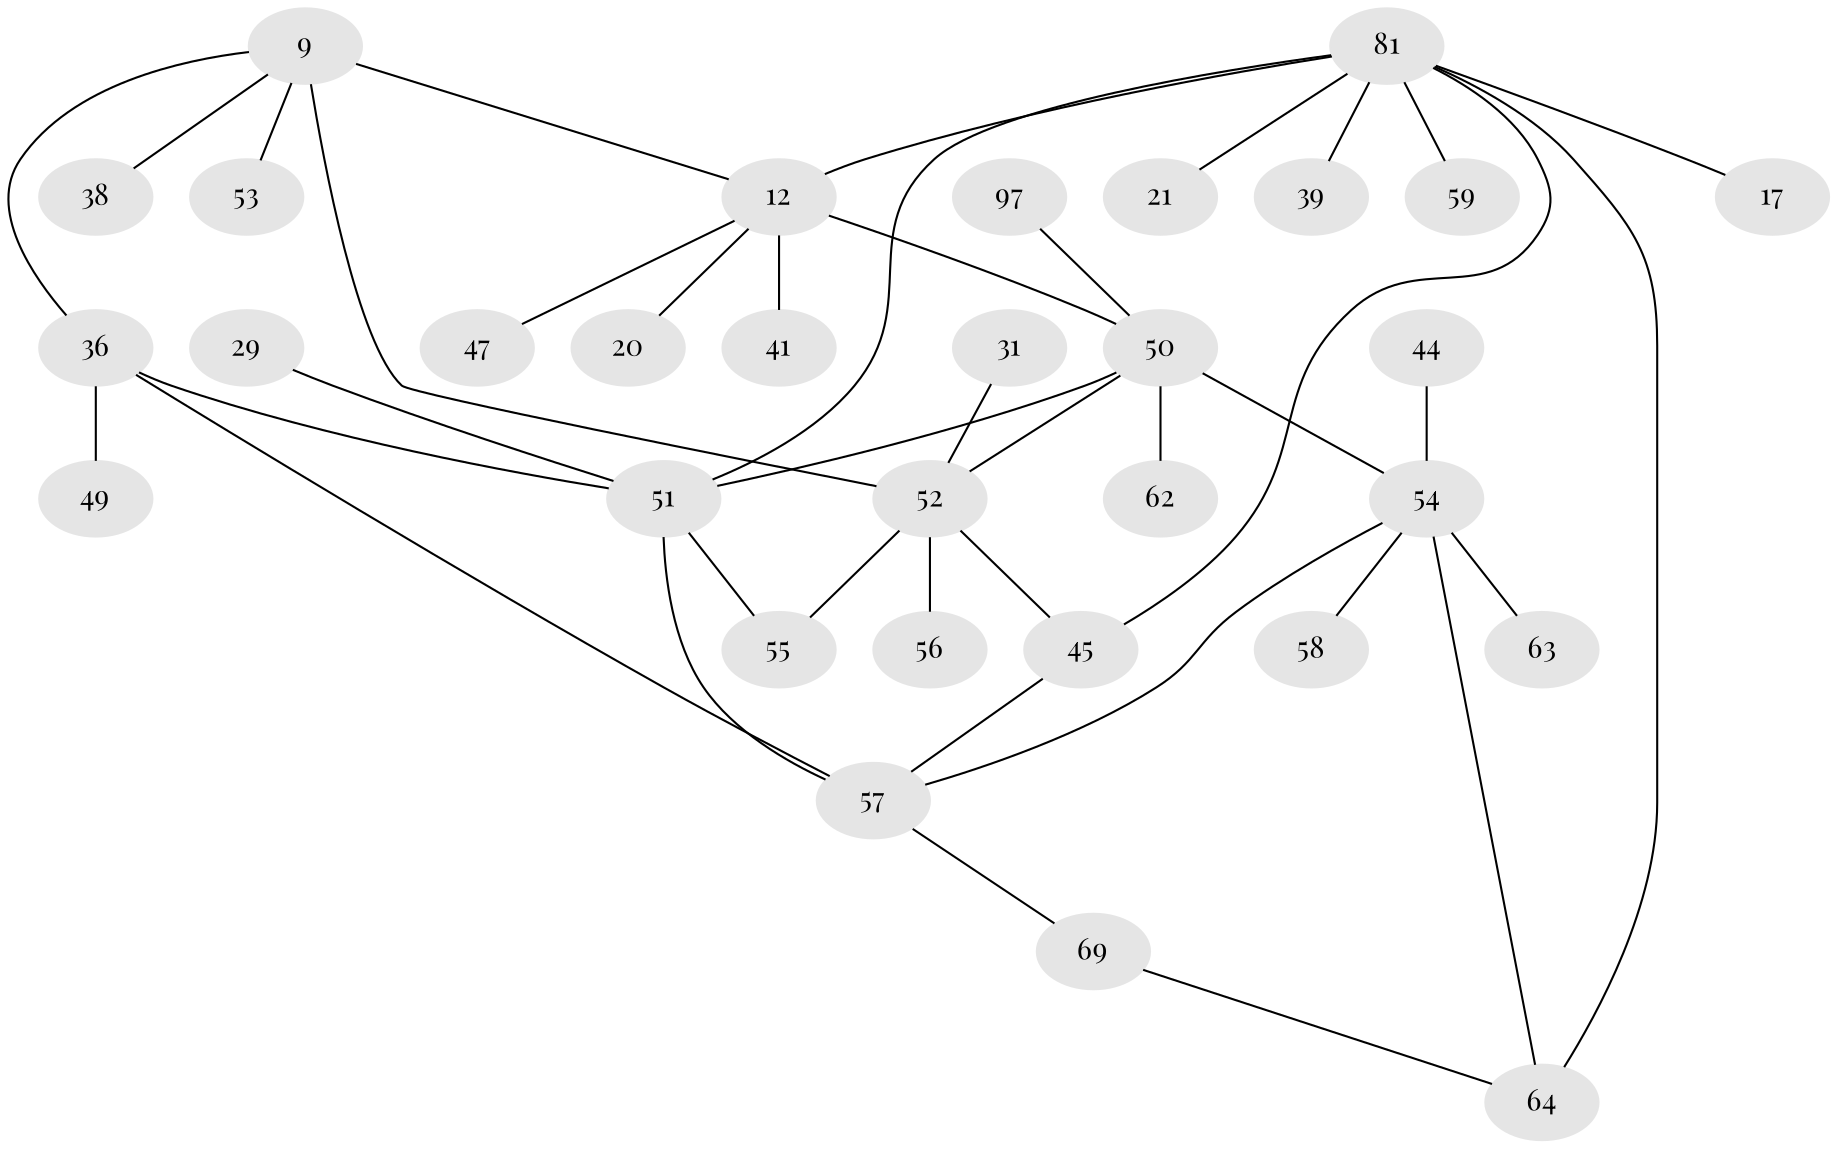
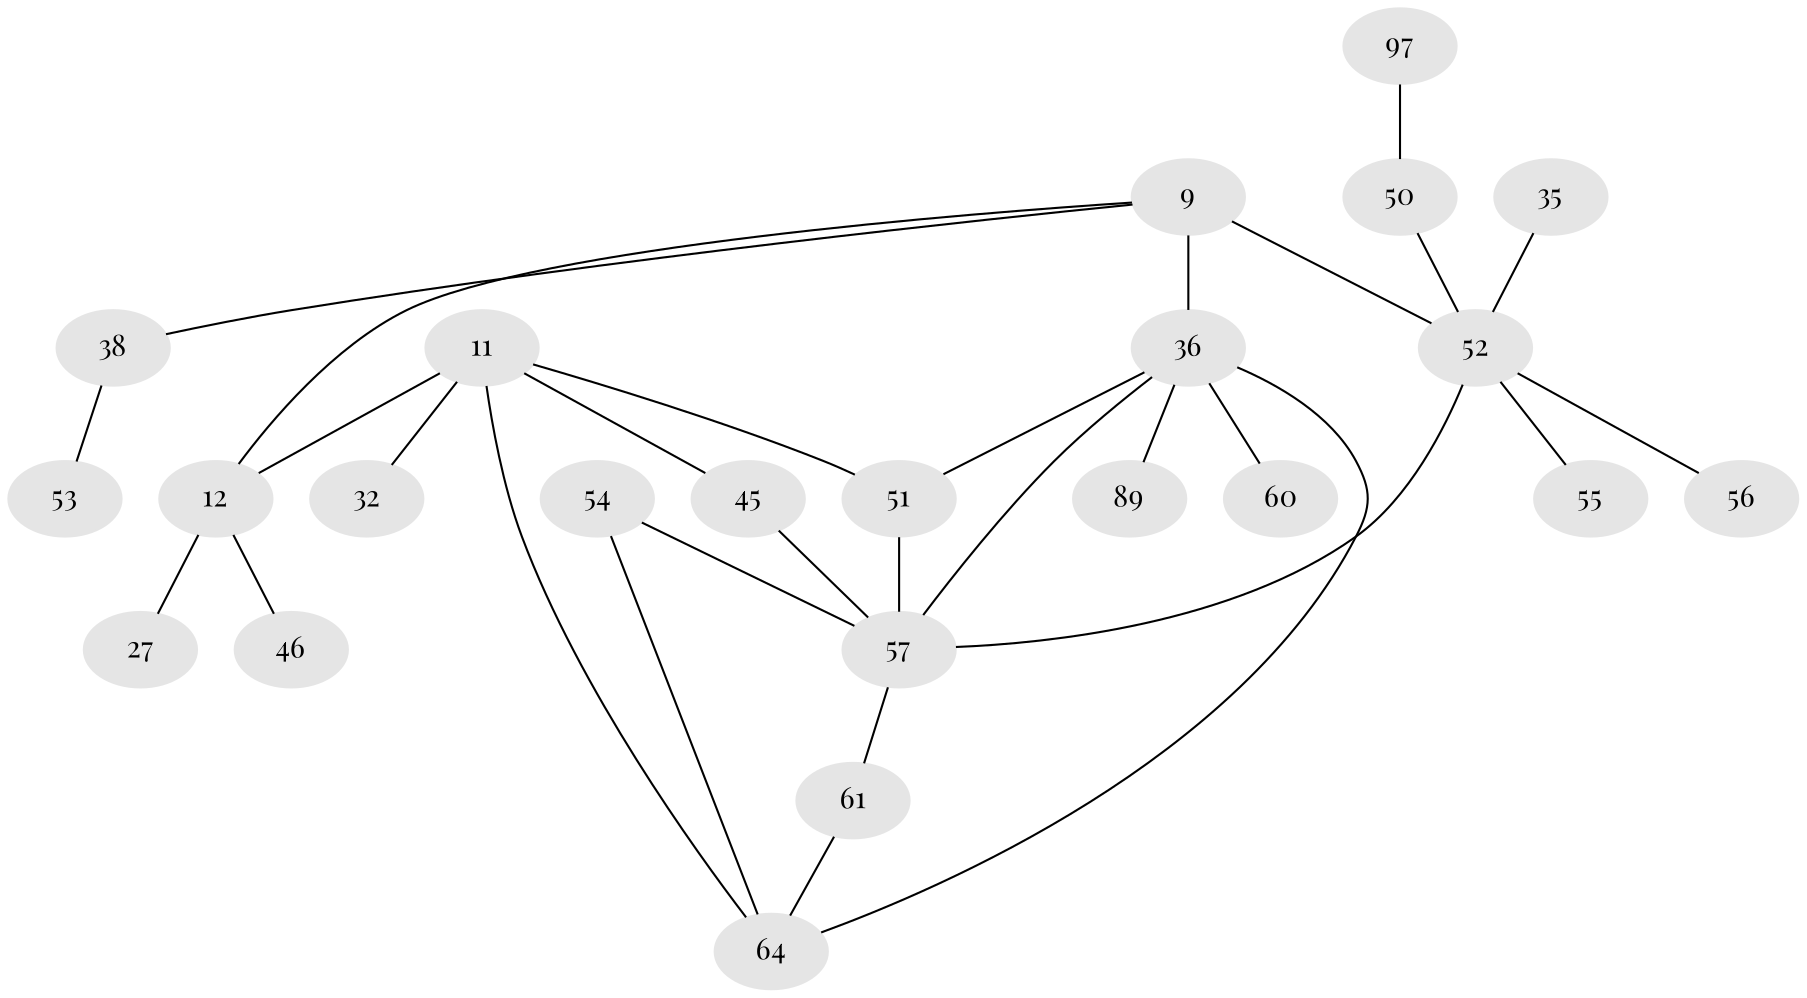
(1387, 46) -> (482, 348)
(276, 122) -> (89, 424)
(1160, 197) -> none
(1311, 197) -> (367, 499)
(1462, 197) -> none
(1772, 197) -> none
(974, 267) -> none
(247, 348) -> none
(477, 348) -> (291, 650)
(628, 348) -> (140, 650)
(779, 348) -> none
(1010, 348) -> (1551, 197)
(1427, 348) -> none
(1302, 428) -> none
(919, 437) -> none
(96, 499) -> (1130, 499)
(1160, 499) -> none
none -> (1281, 499)
(721, 574) -> none
(1005, 574) -> (1253, 591)
(1311, 650) -> none
(1542, 650) -> none
none -> (1216, 708)
(1093, 952) -> (853, 801)
